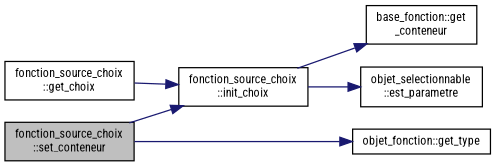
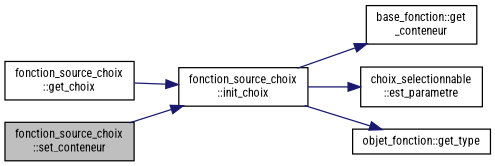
(422, 87) -> (422, 87)
(237, 142) -> (337, 116)
